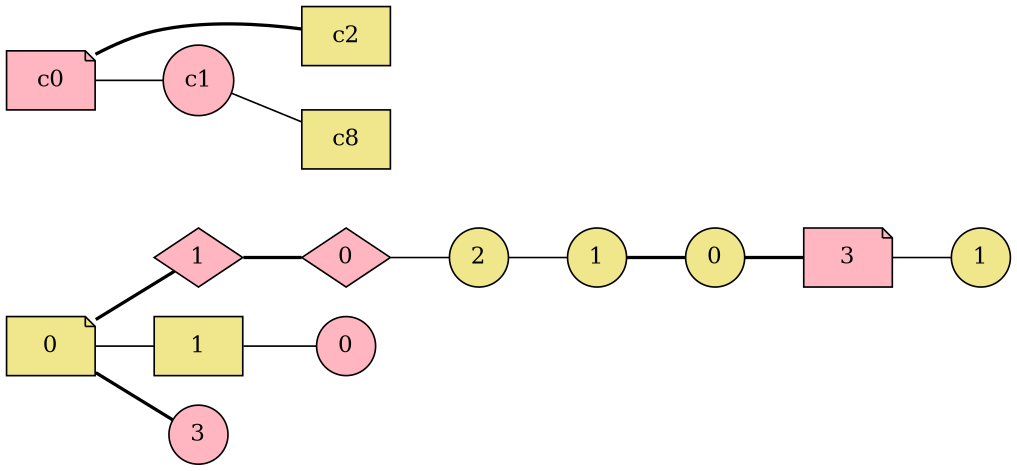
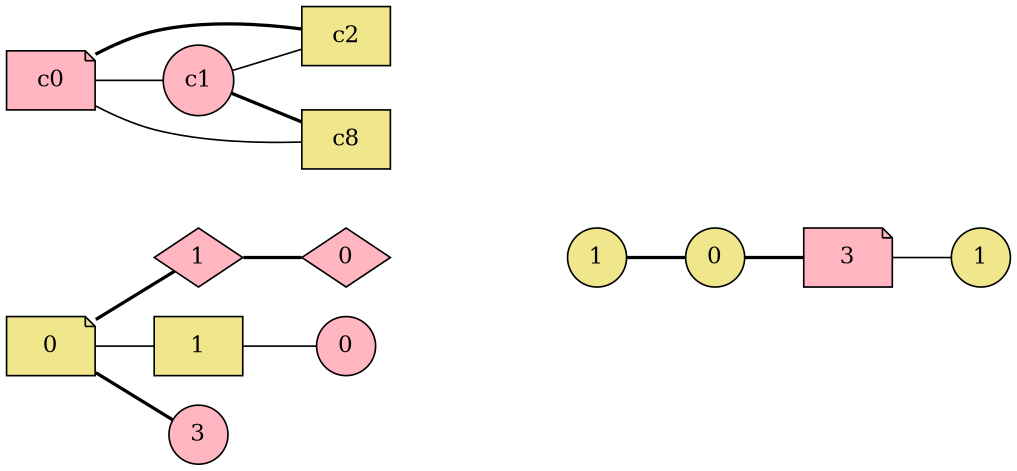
none -> (267, 60)
(267, 108) -> (267, 108)
none -> (196, 137)
(479, 258) -> none
